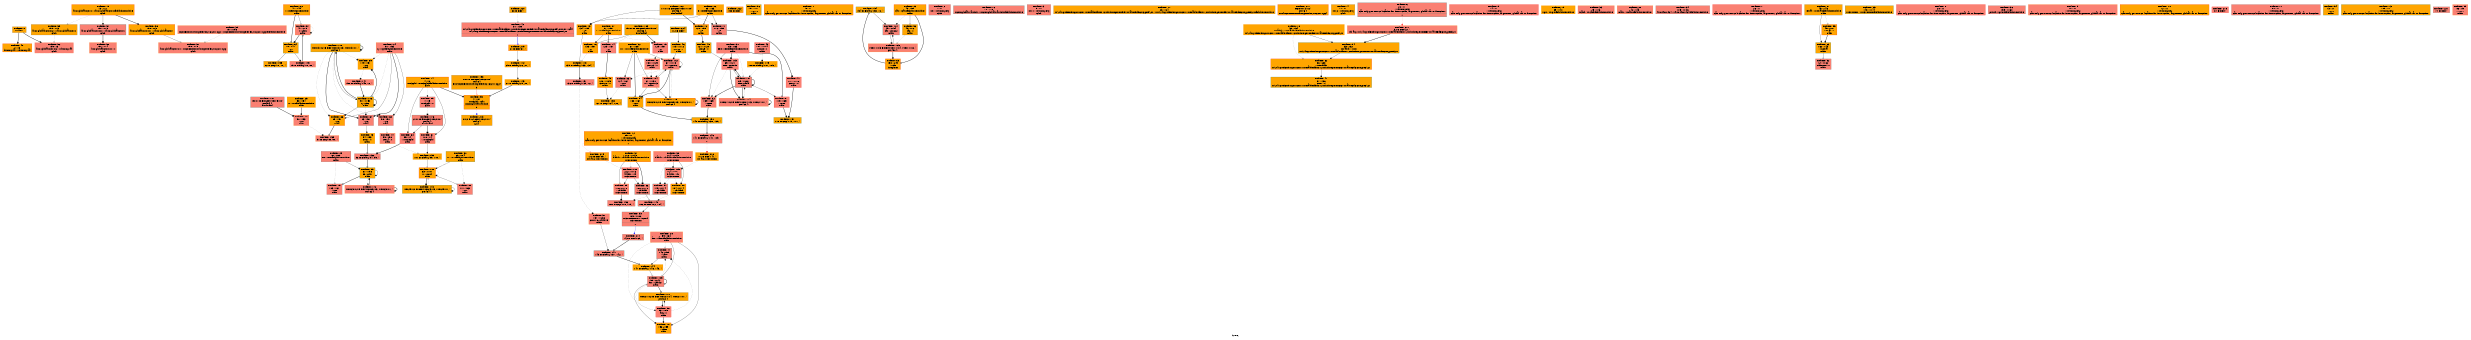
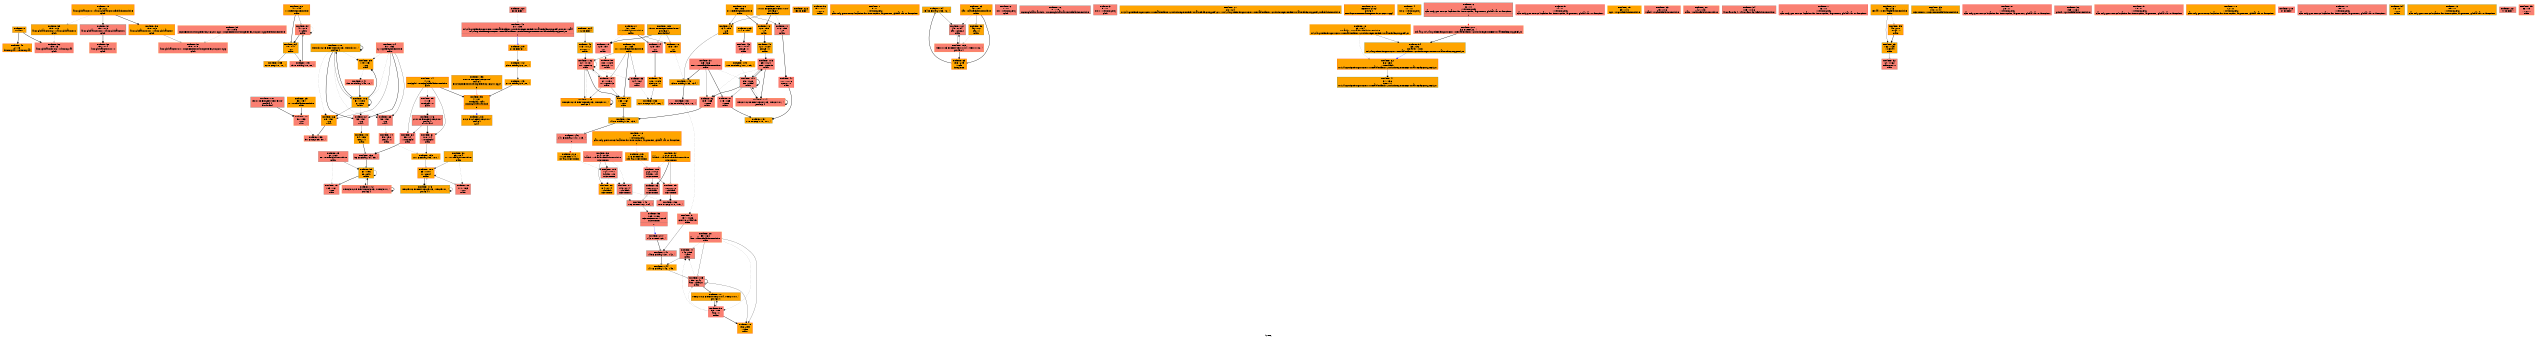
(518, 10) -> (518, 10)
none -> (745, 30)
(732, 55) -> (694, 74)
(1336, 56) -> (1402, 56)
